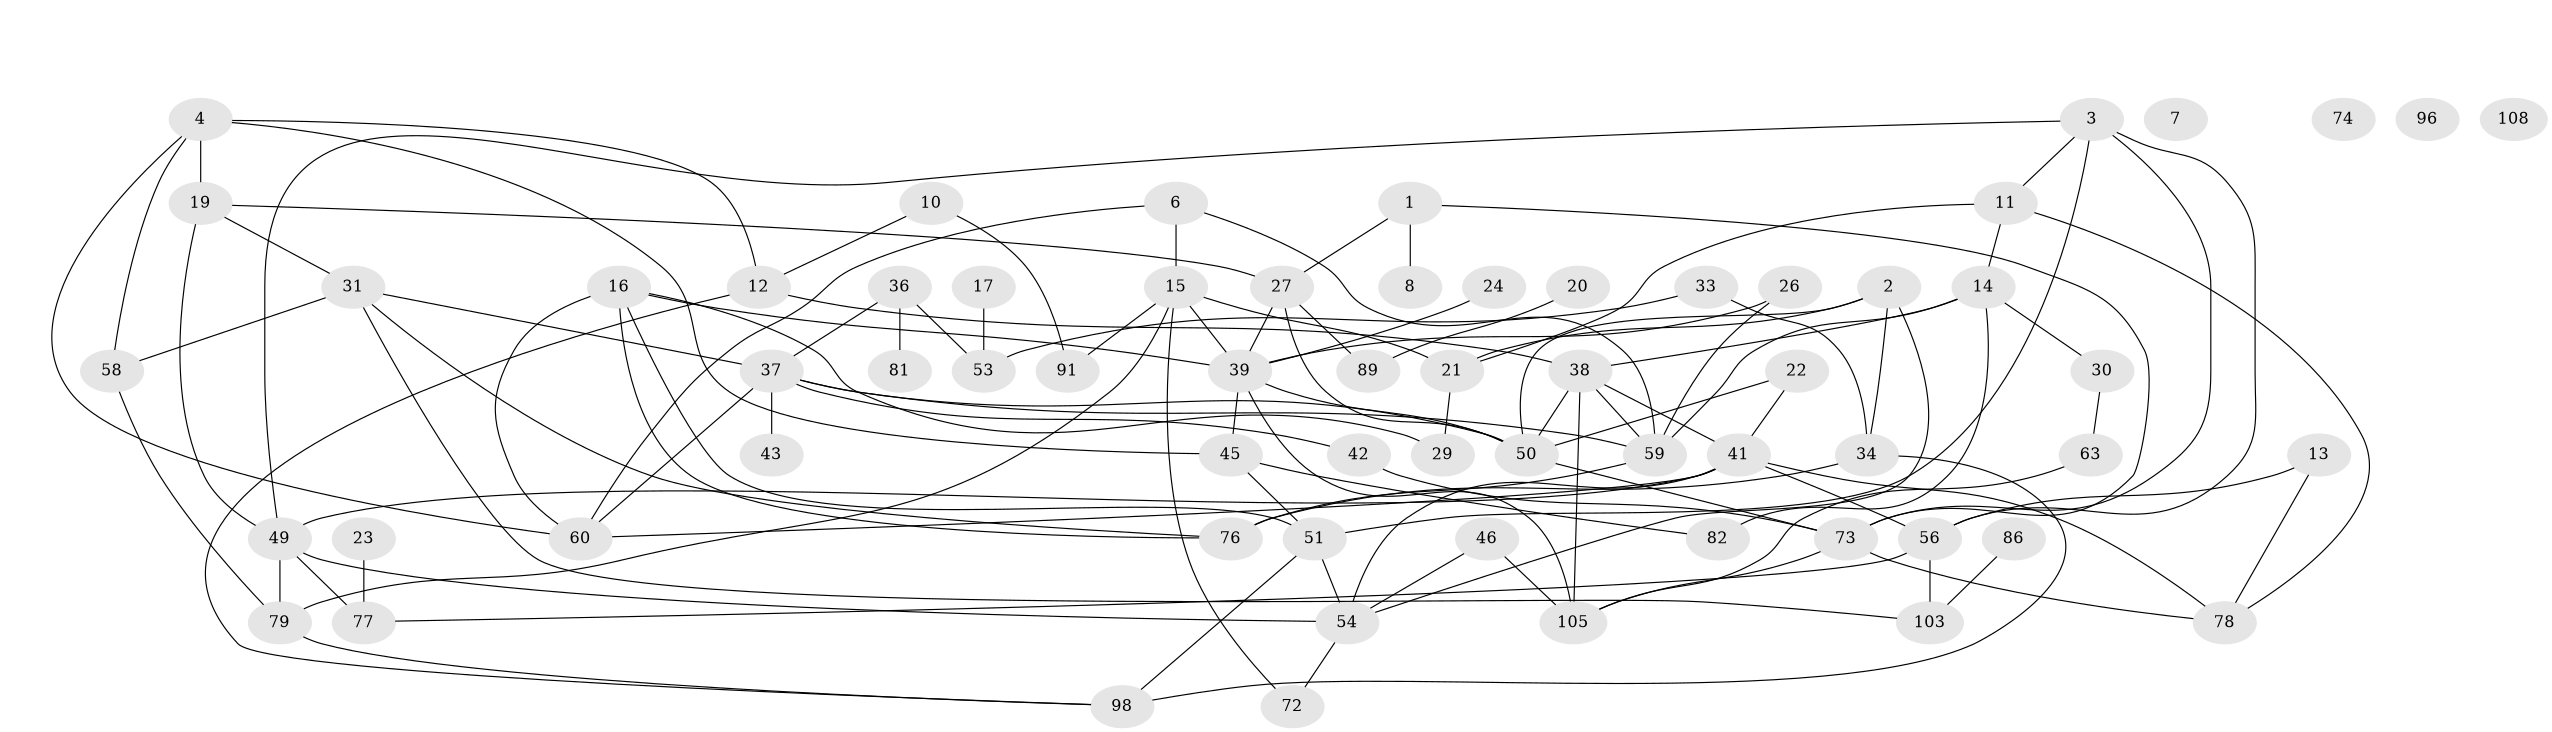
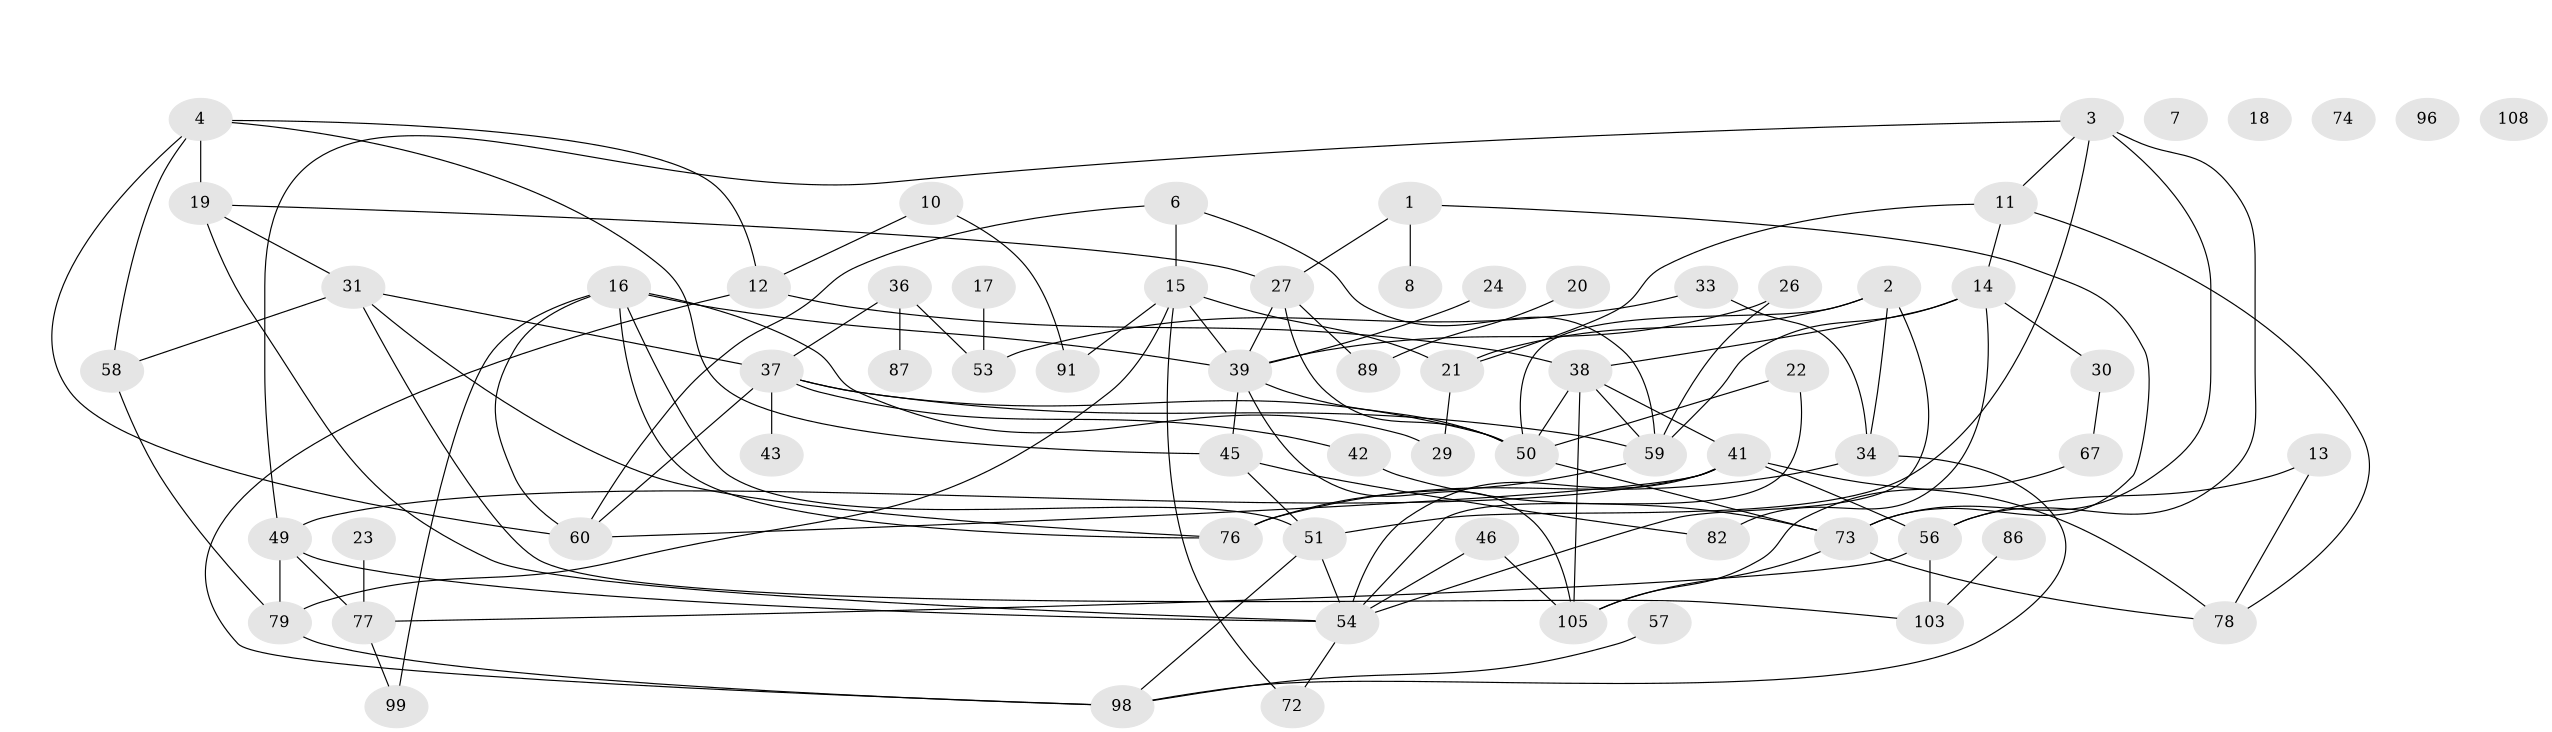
none -> (2260, 119)
(900, 371) -> (900, 371)
(182, 387) -> (519, 567)
(1768, 413) -> (1723, 498)
(2091, 455) -> (2091, 455)
none -> (1660, 623)
none -> (396, 707)
